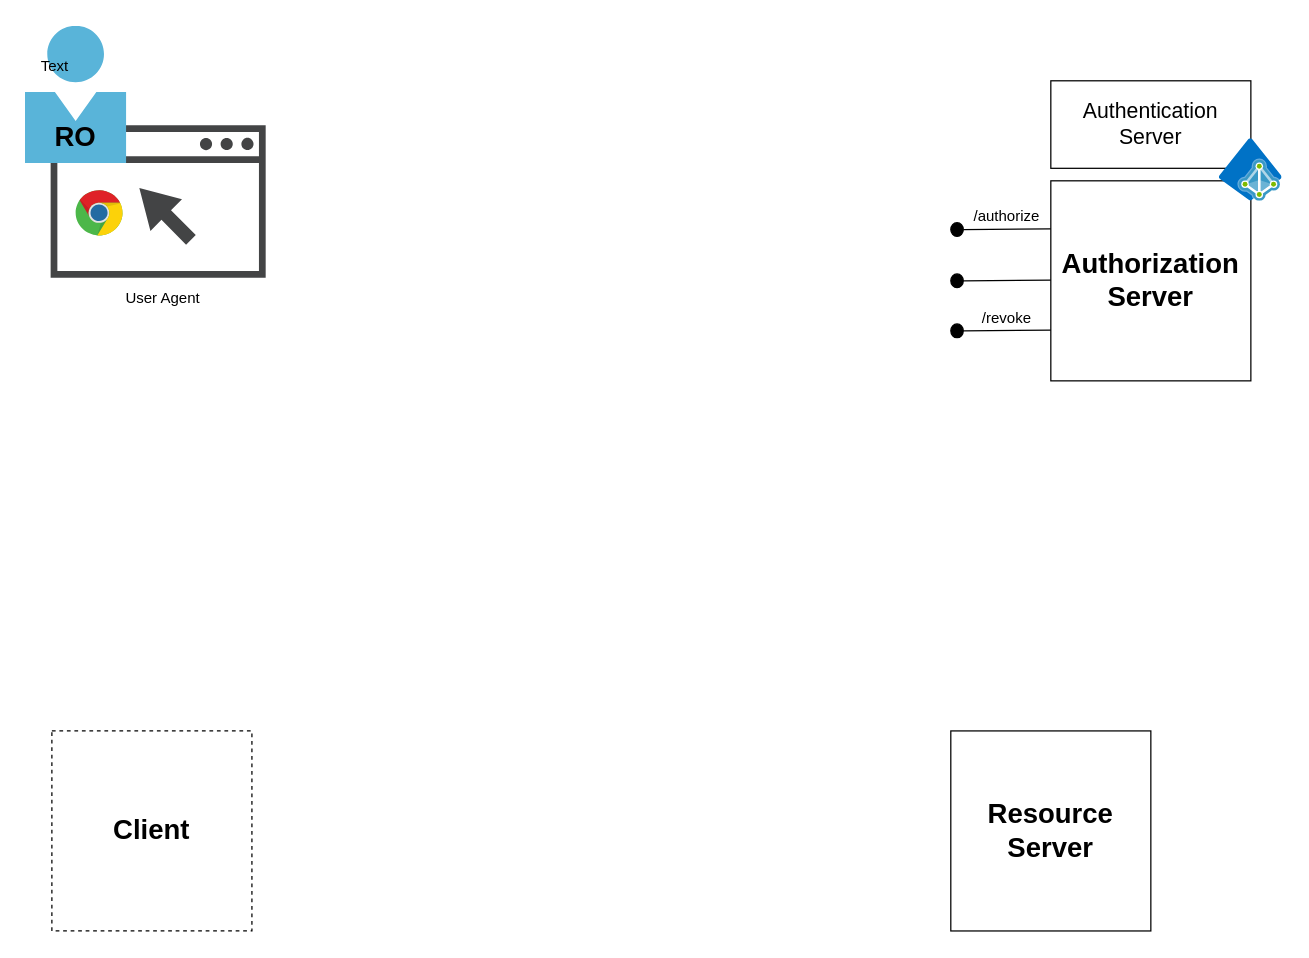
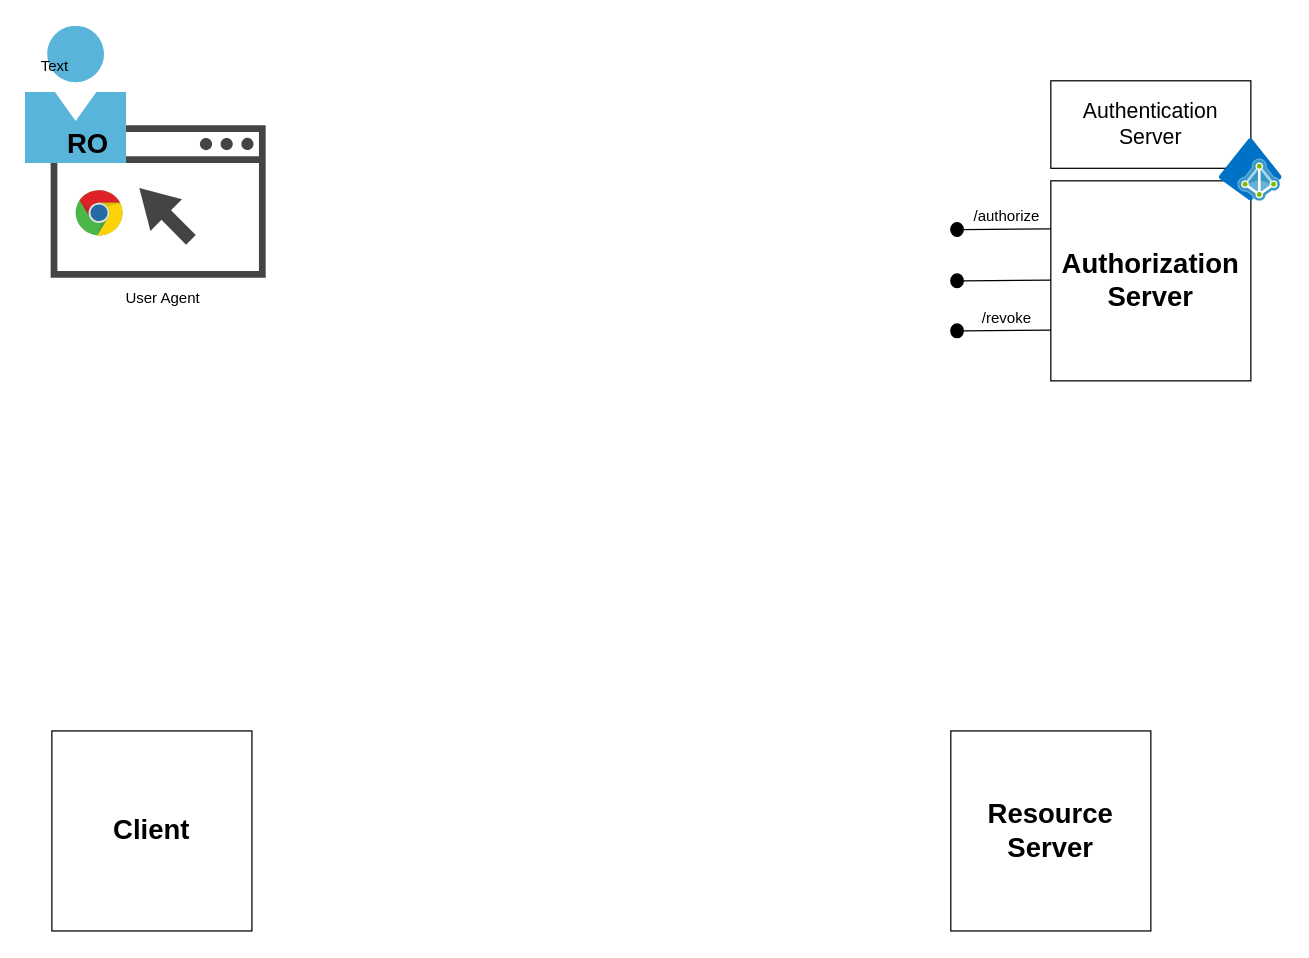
(76, 138) -> (88, 144)
(152, 831) -> (152, 831)
